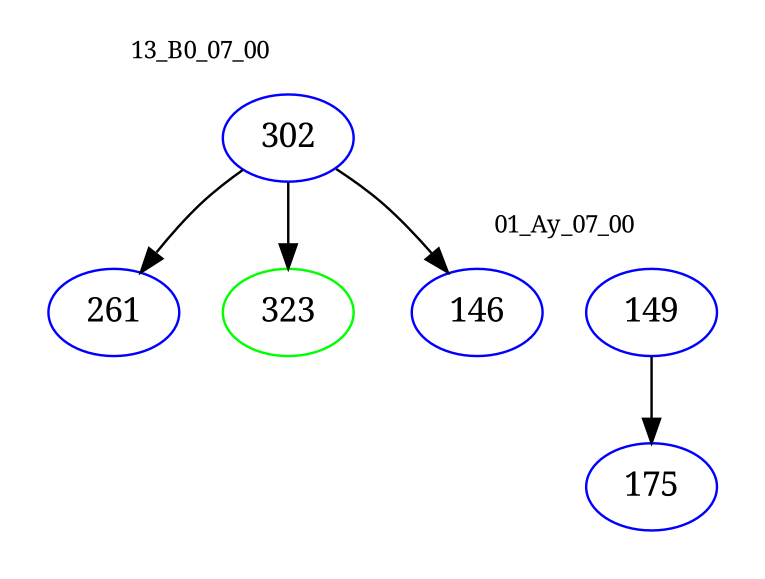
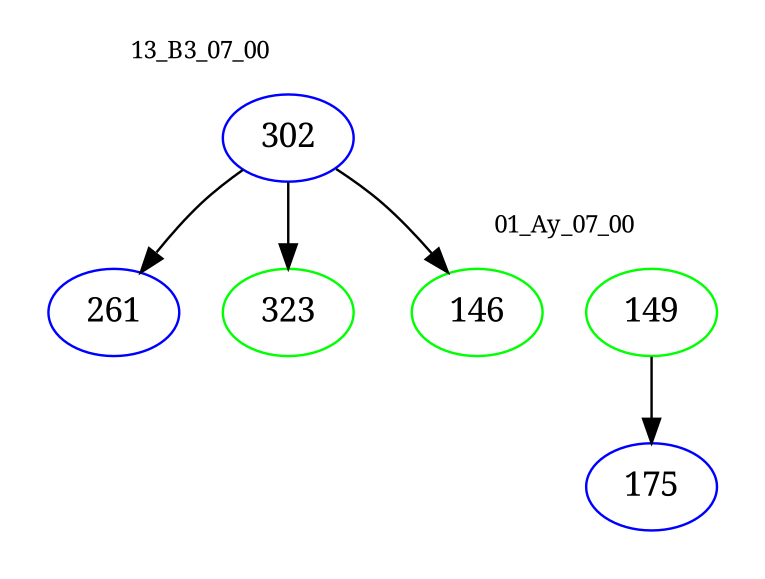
(201, 52) -> (201, 52)
(477, 312) -> (477, 312)
(652, 312) -> (652, 312)
